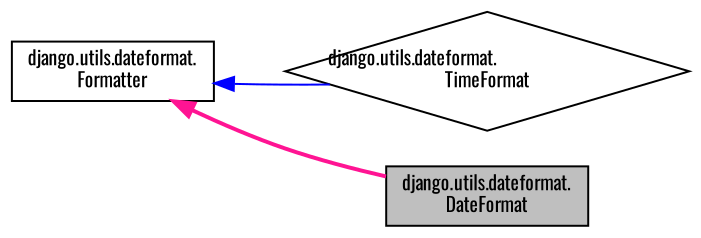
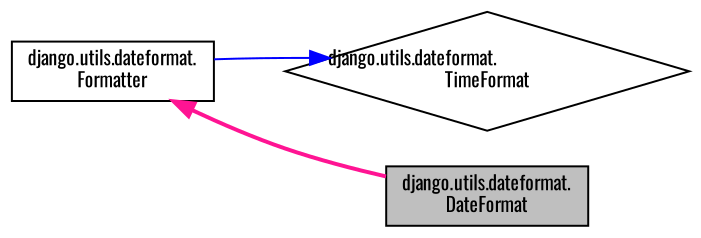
(282, 85) -> (262, 58)
